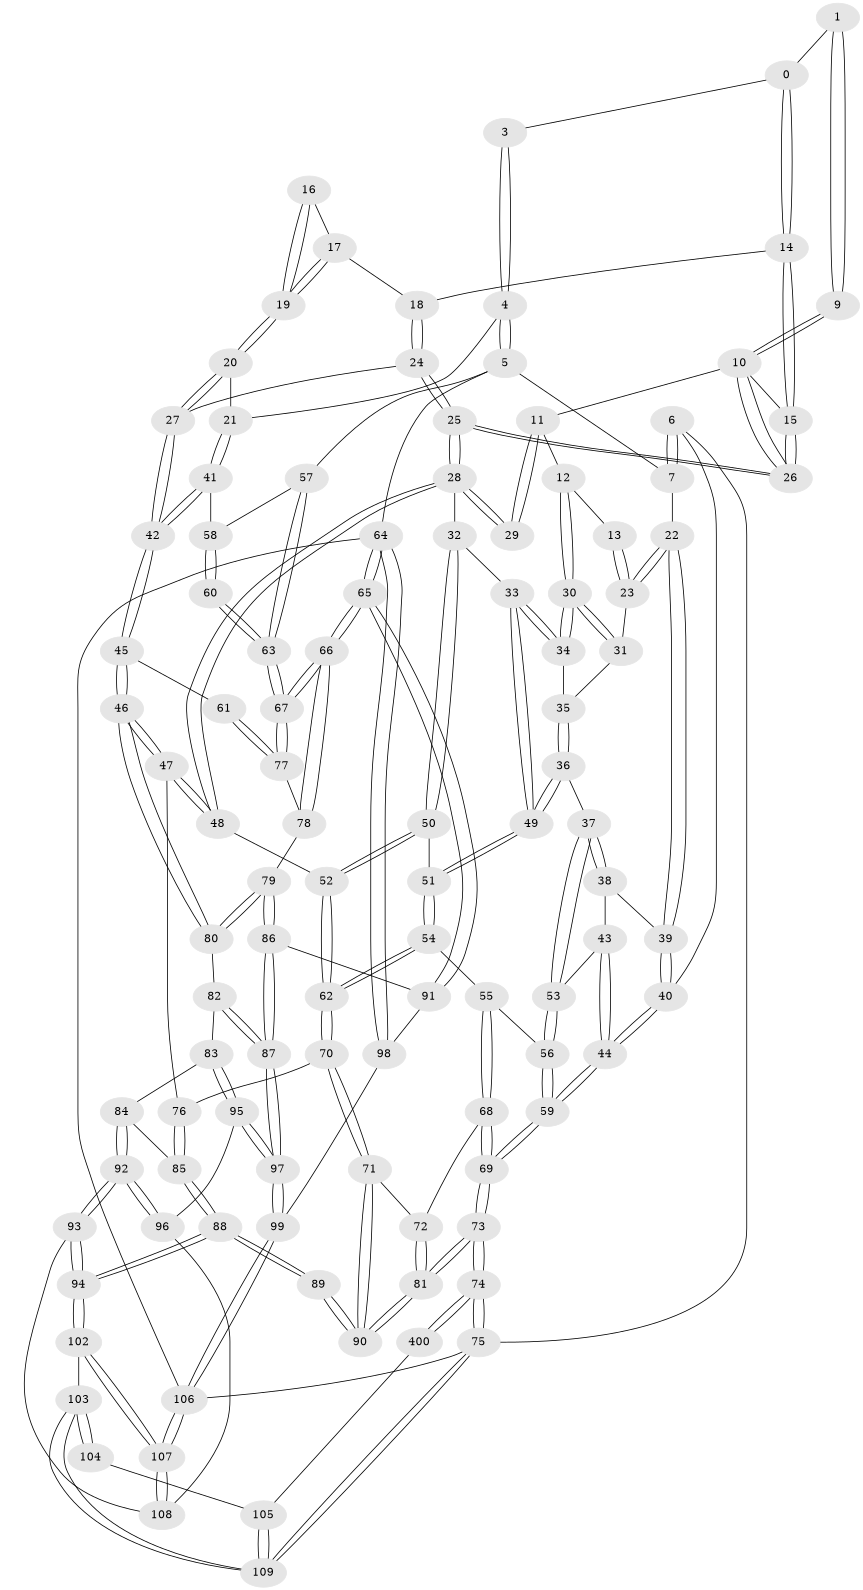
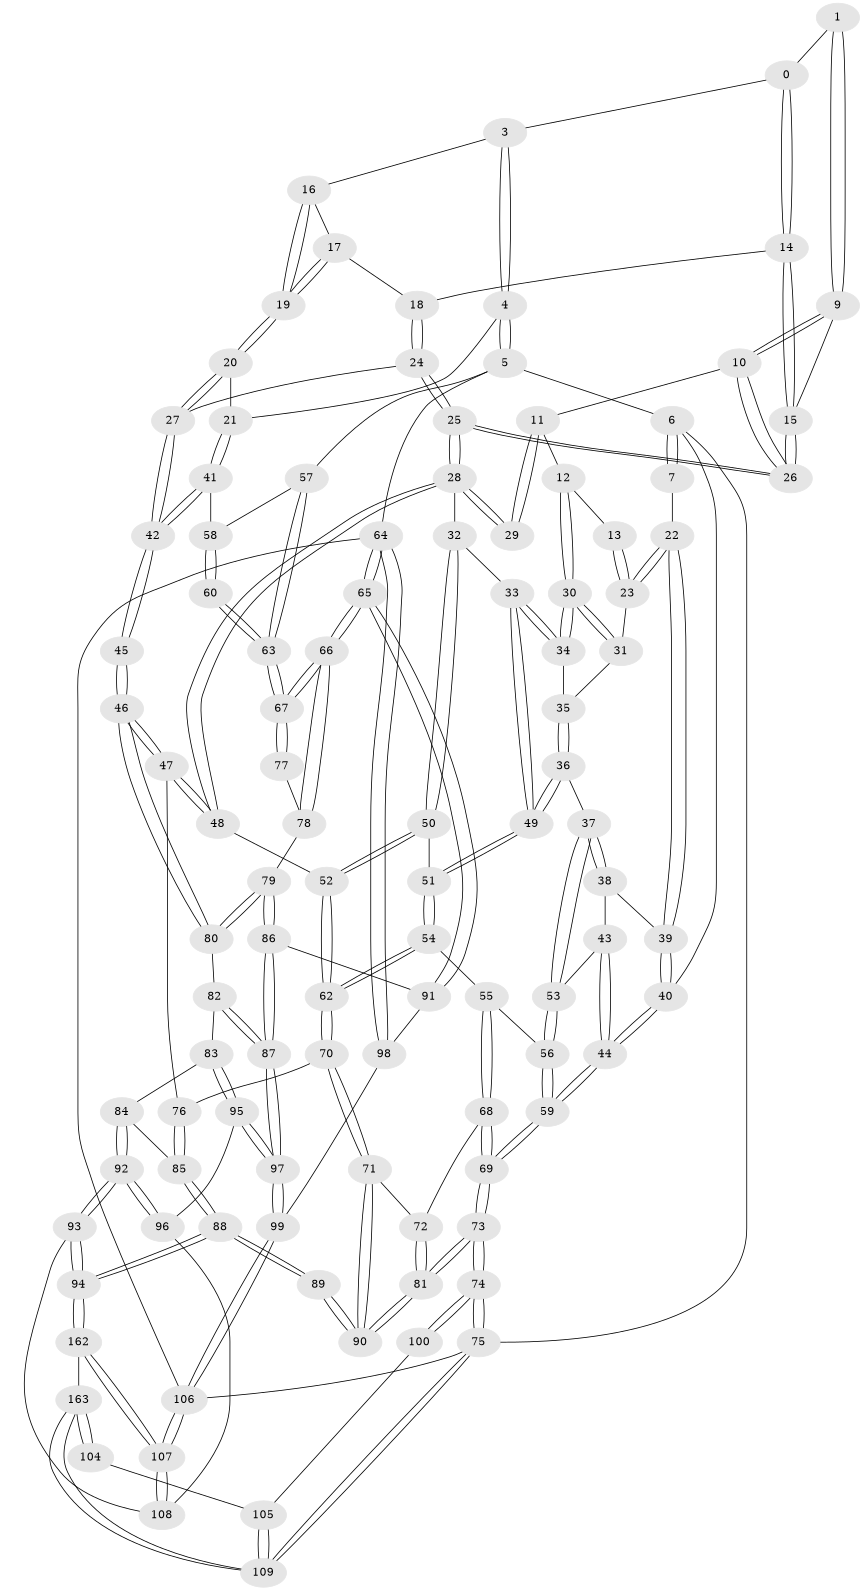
none -> (407, 162)
(765, 392) -> (815, 363)
(589, 421) -> (589, 392)
(224, 709) -> none
(79, 1342) -> (79, 1342)
(420, 1342) -> (420, 1342)
(79, 1400) -> (79, 1400)
